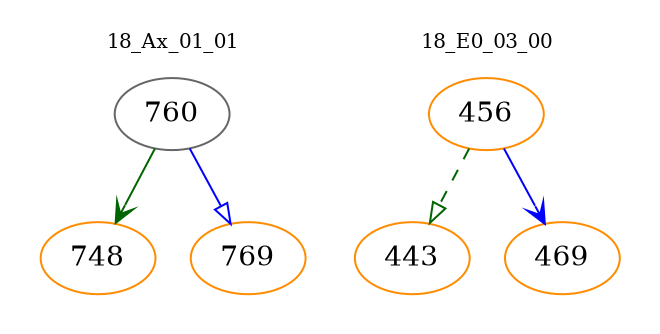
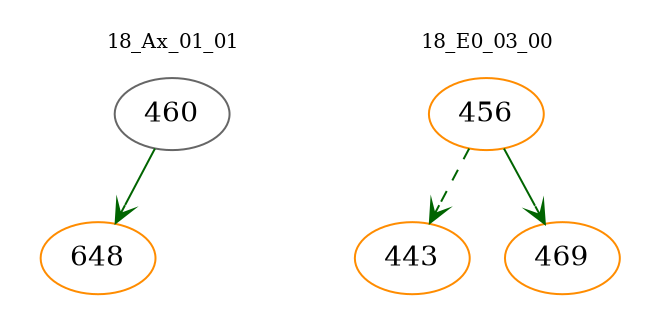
(172, 114) -> (172, 114)
(454, 177) -> (454, 177)
(519, 177) -> (519, 177)
(98, 258) -> (98, 258)
(248, 258) -> none
